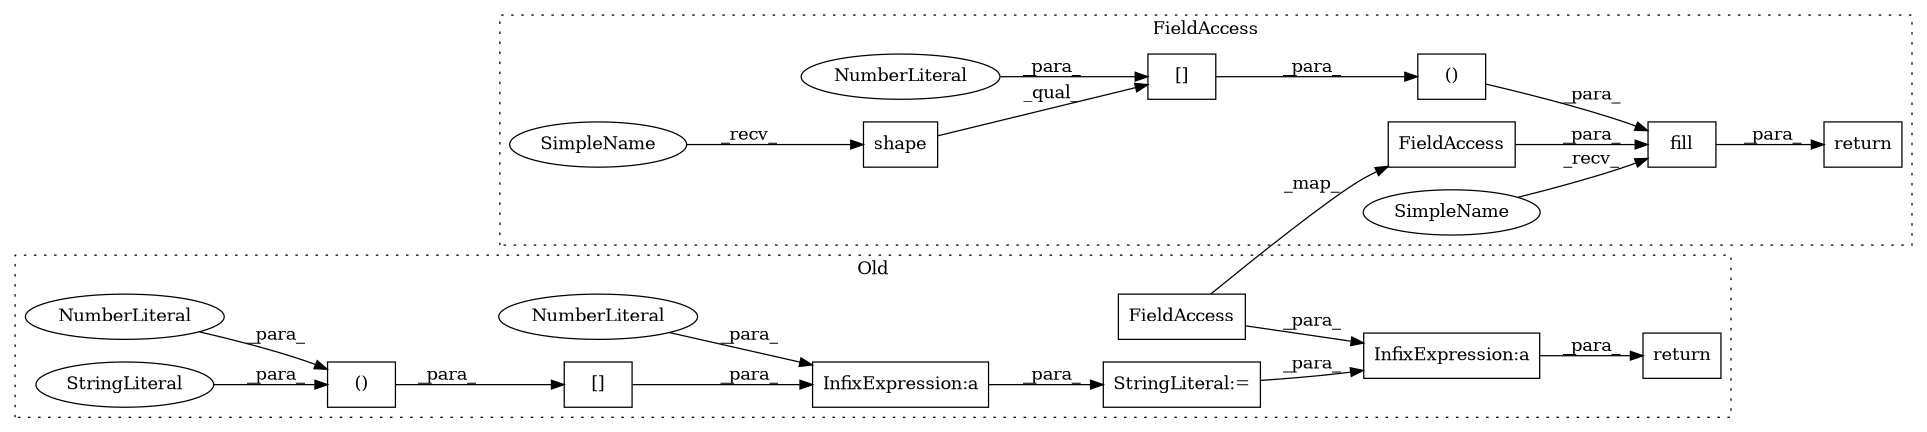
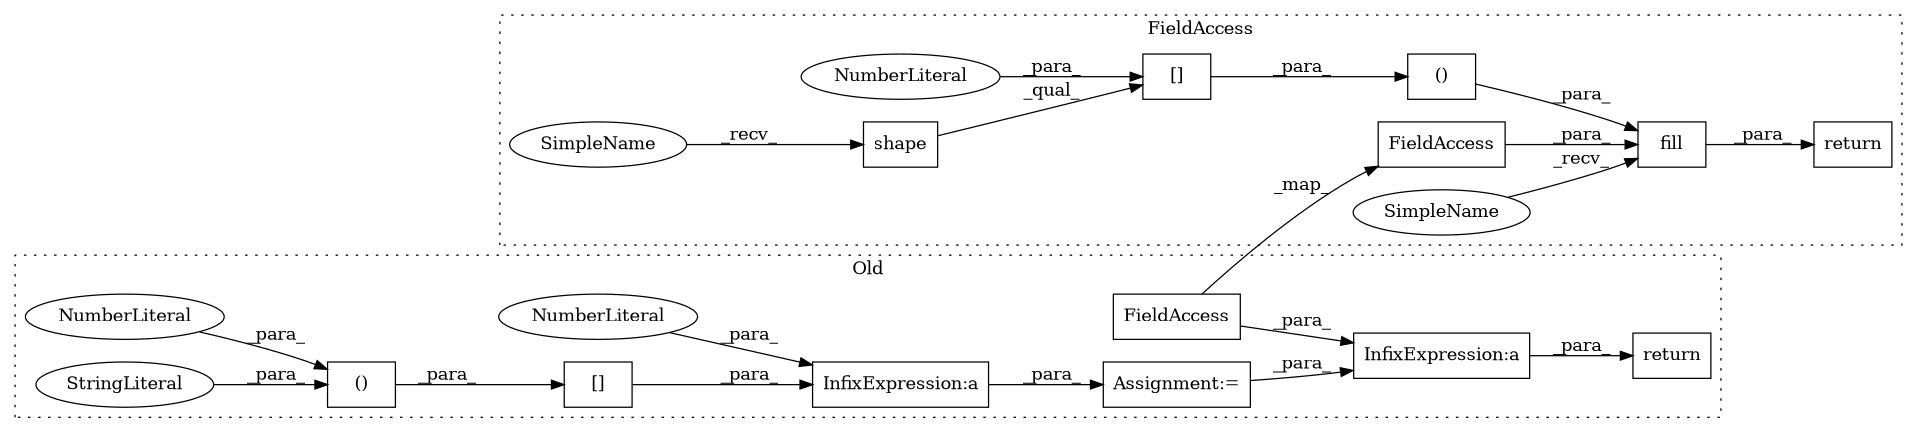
(1182, 385) -> (1177, 385)
